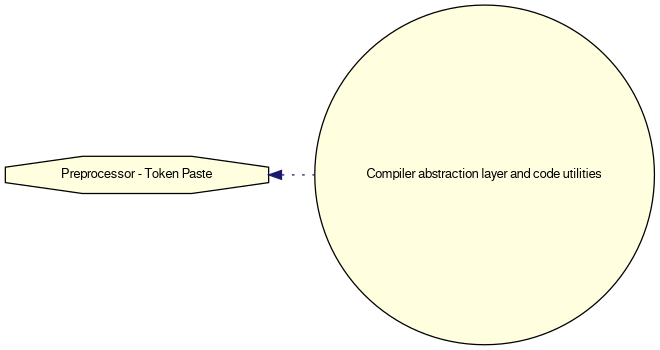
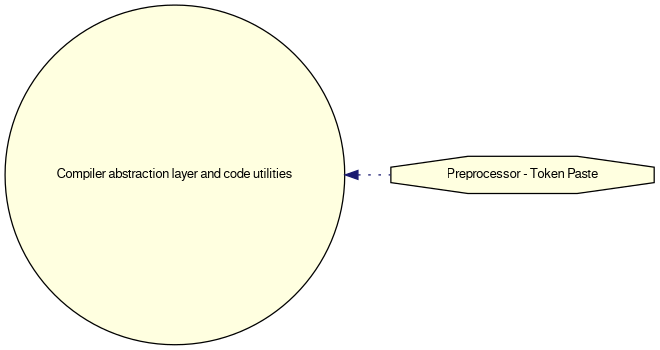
(298, 175) -> (374, 175)
